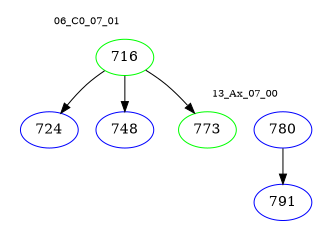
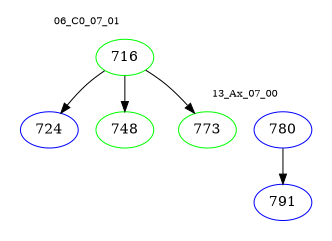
(125, 130) -> (125, 130)
